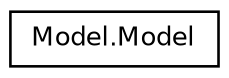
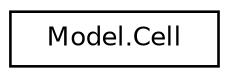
(114, 39) -> (114, 39)
